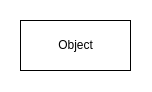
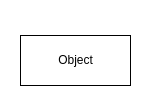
(76, 46) -> (76, 61)
